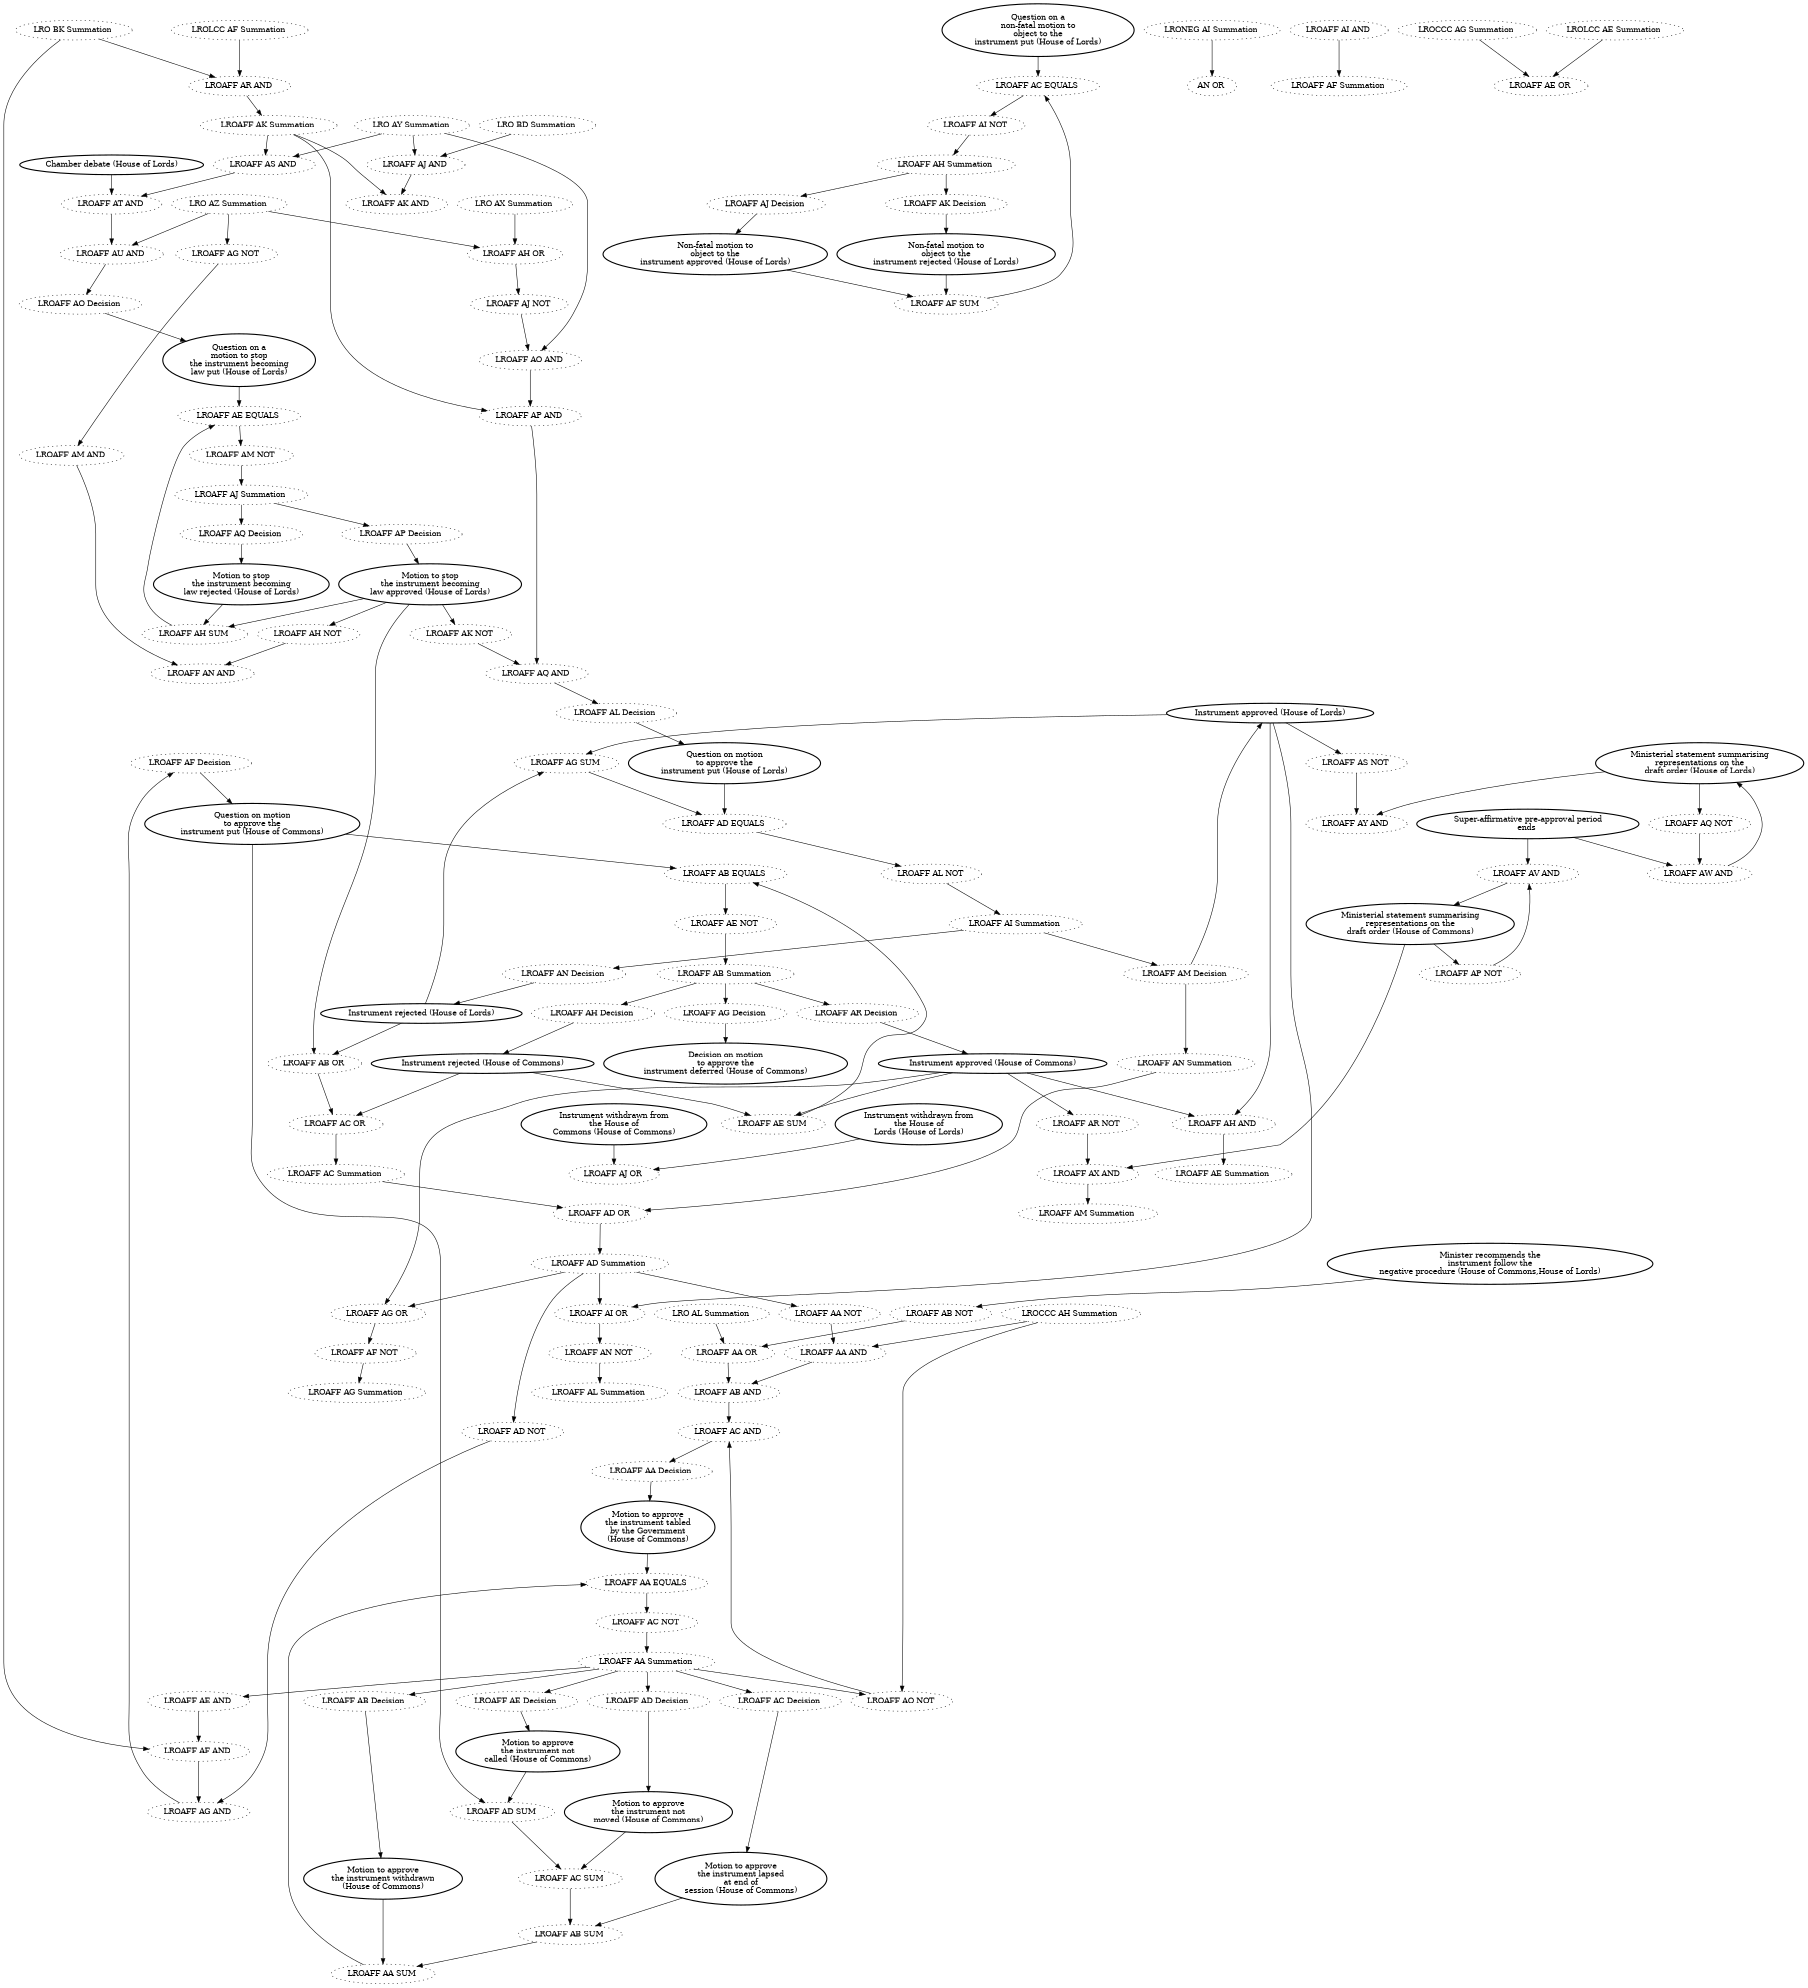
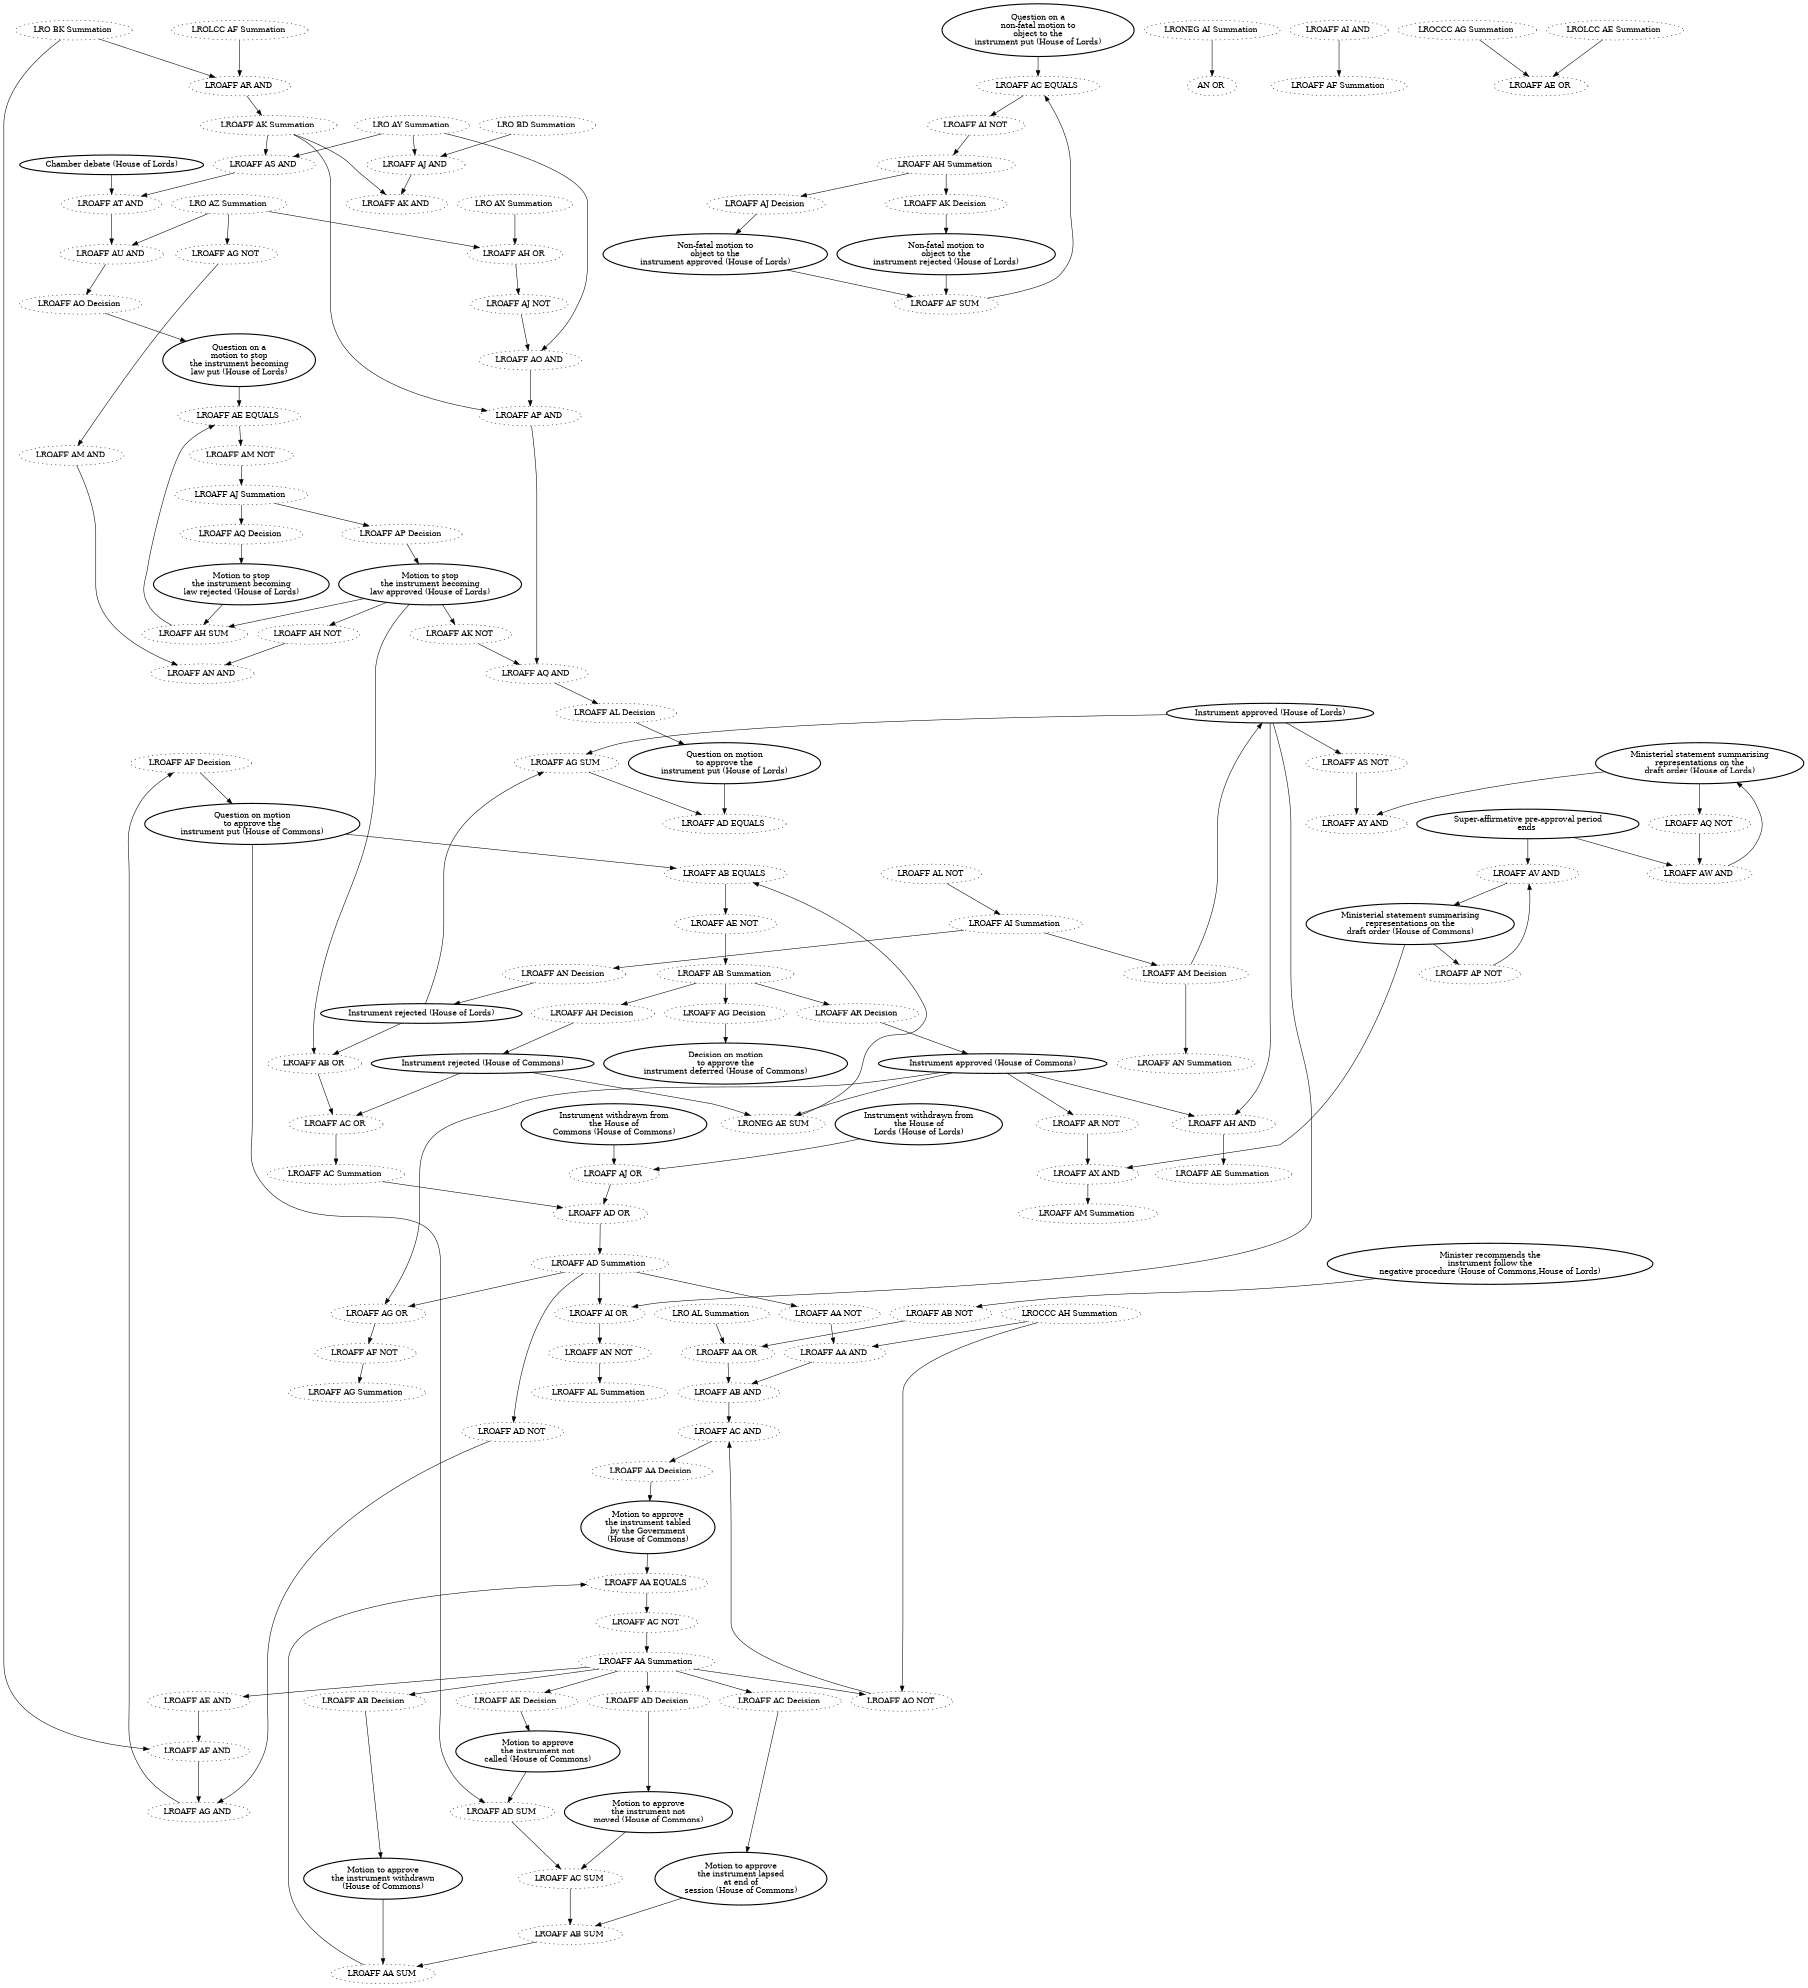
(826, 849) -> none
(773, 1124) -> (773, 1124)
(920, 1175) -> (608, 1192)
